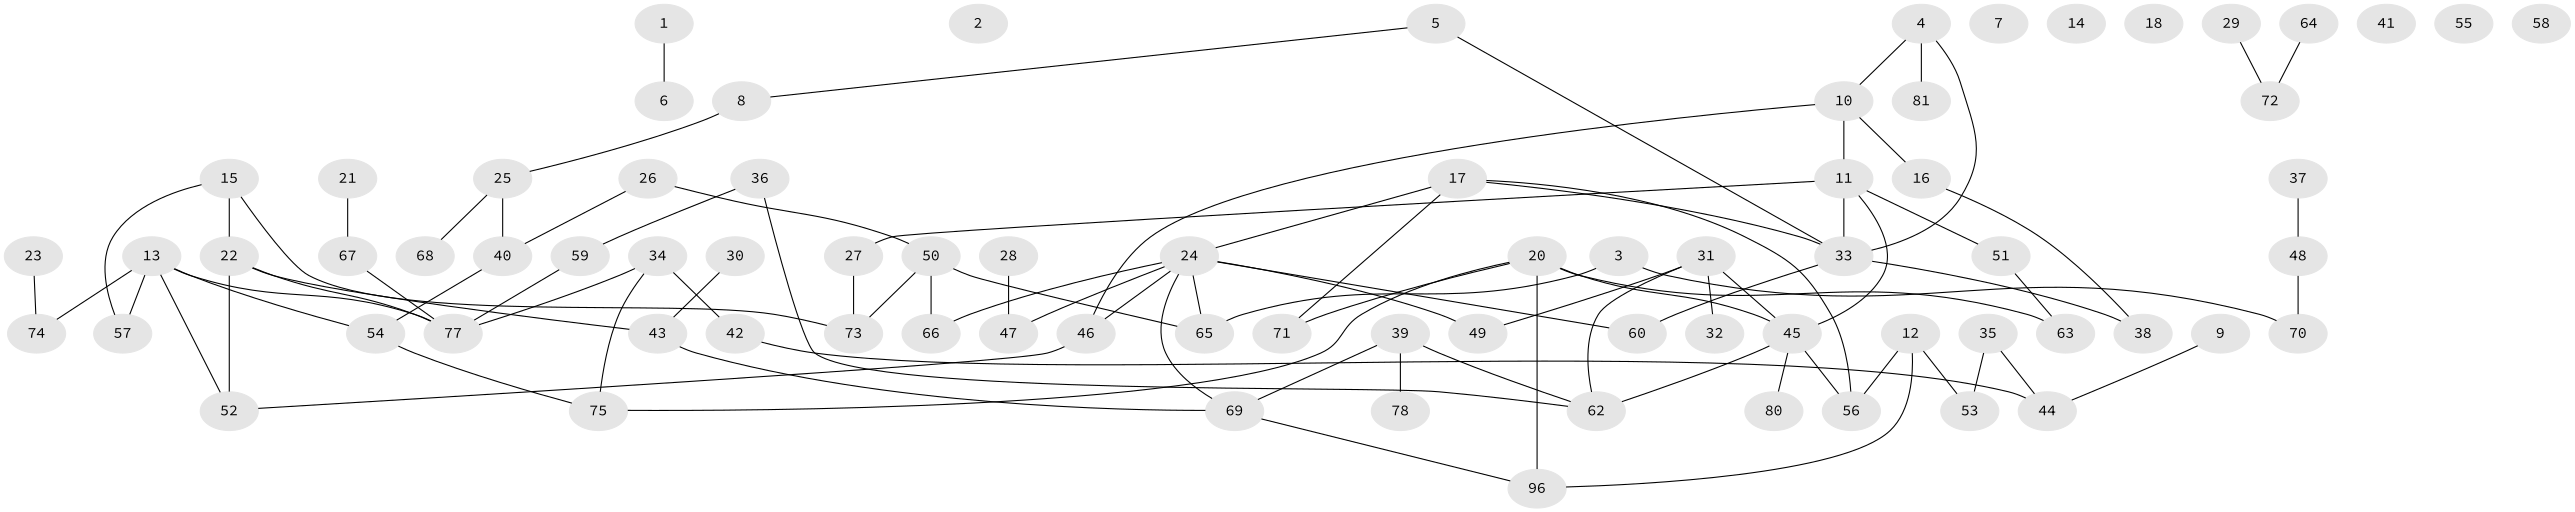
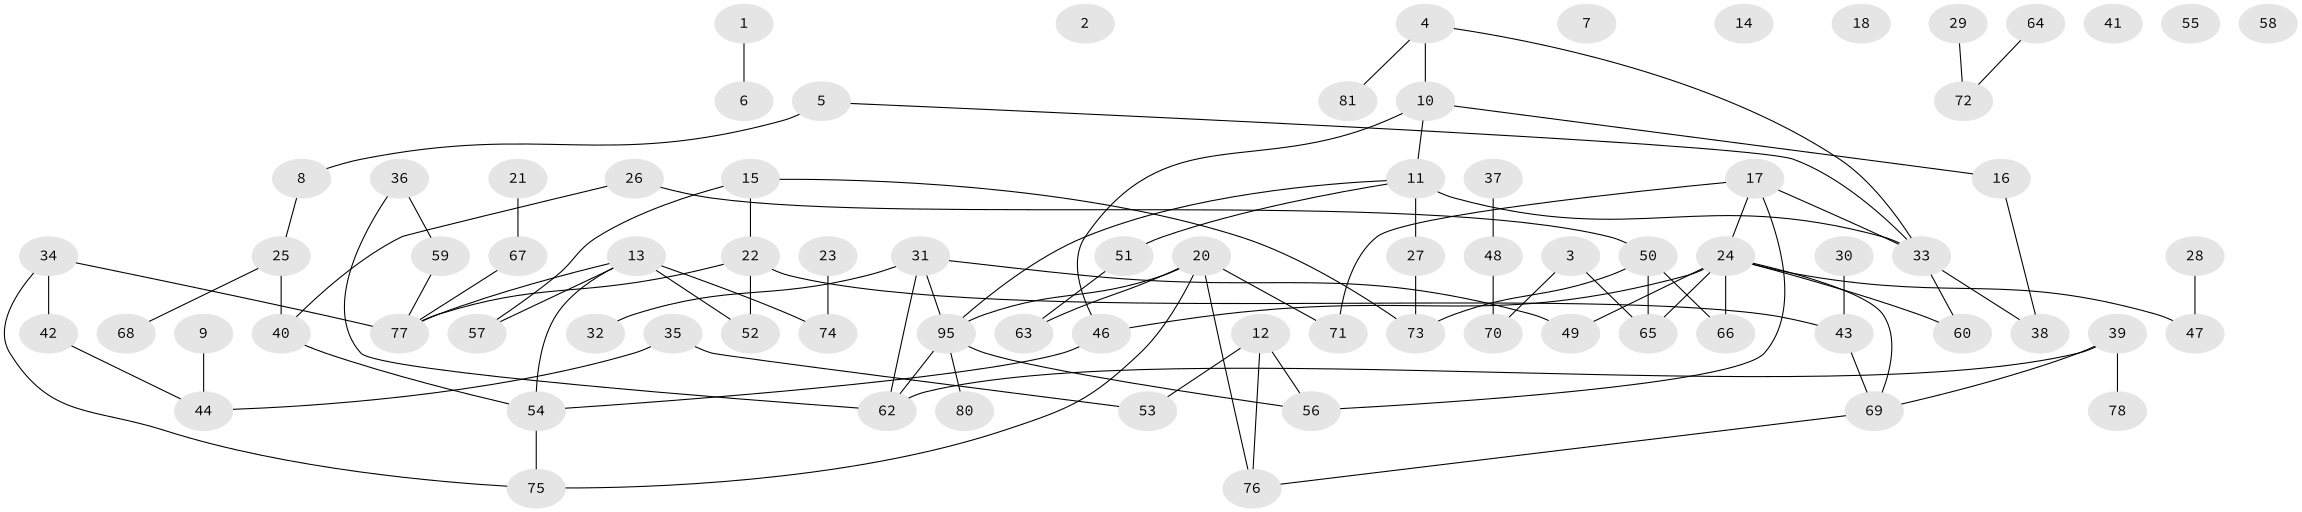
(1792, 334) -> (946, 334)
(662, 383) -> (824, 387)
(1537, 489) -> (1252, 489)
